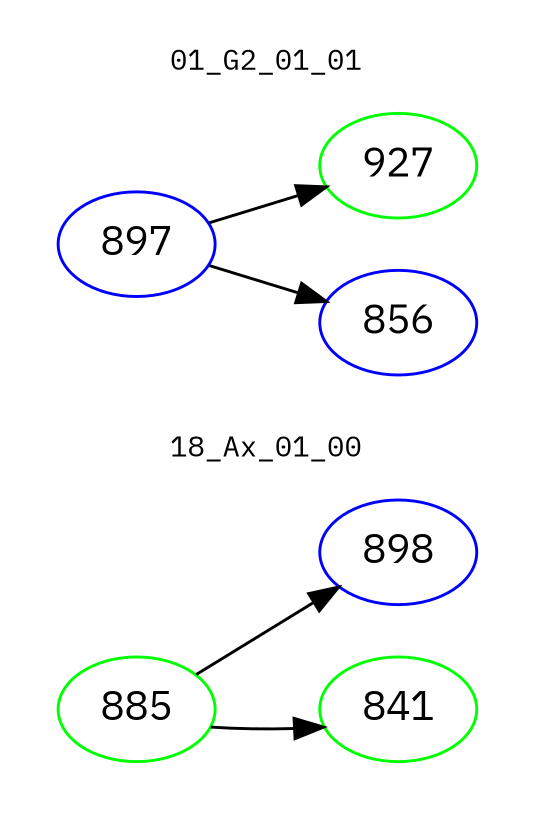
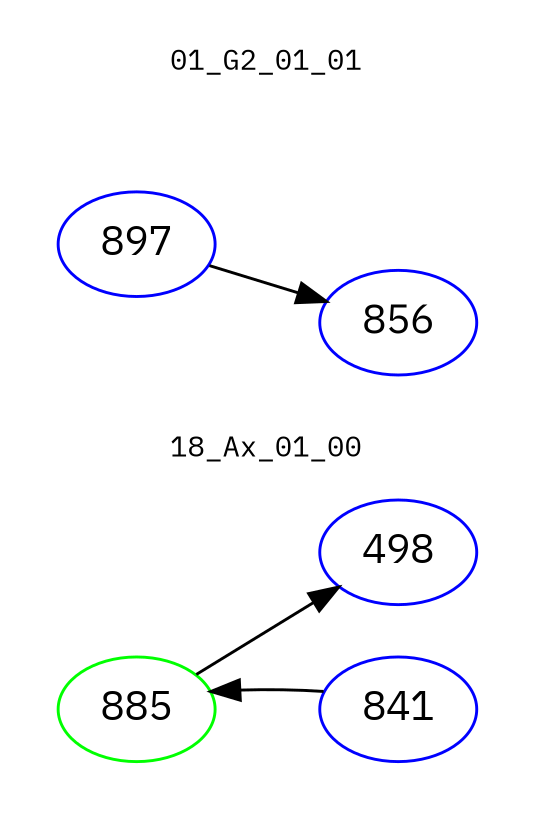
(398, 166) -> none
(398, 552) -> (398, 552)
(398, 709) -> (398, 709)
(253, 729) -> (282, 690)
